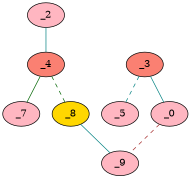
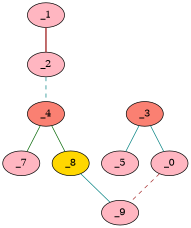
none -> (46, 15)
(46, 40) -> (46, 89)
(58, 89) -> (58, 139)
(132, 89) -> (132, 139)
